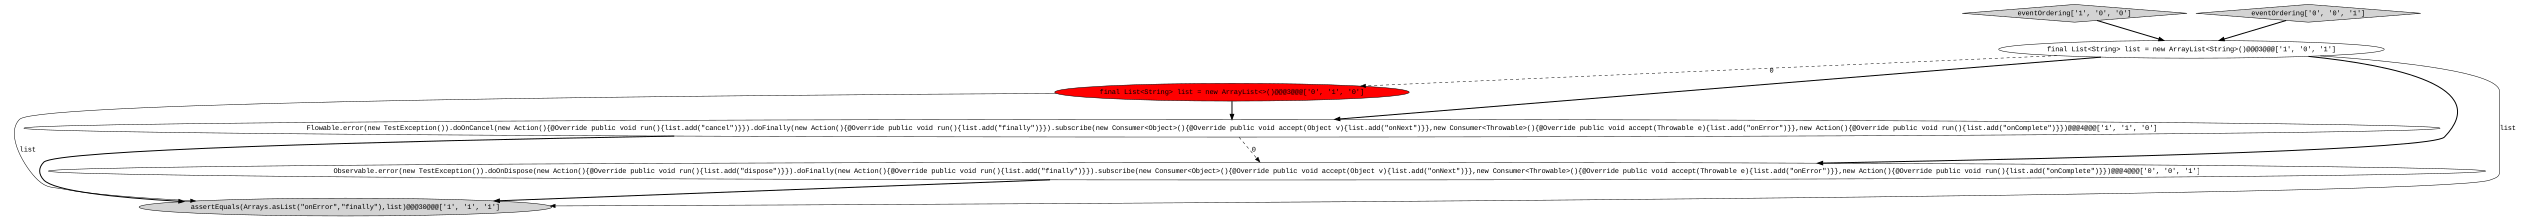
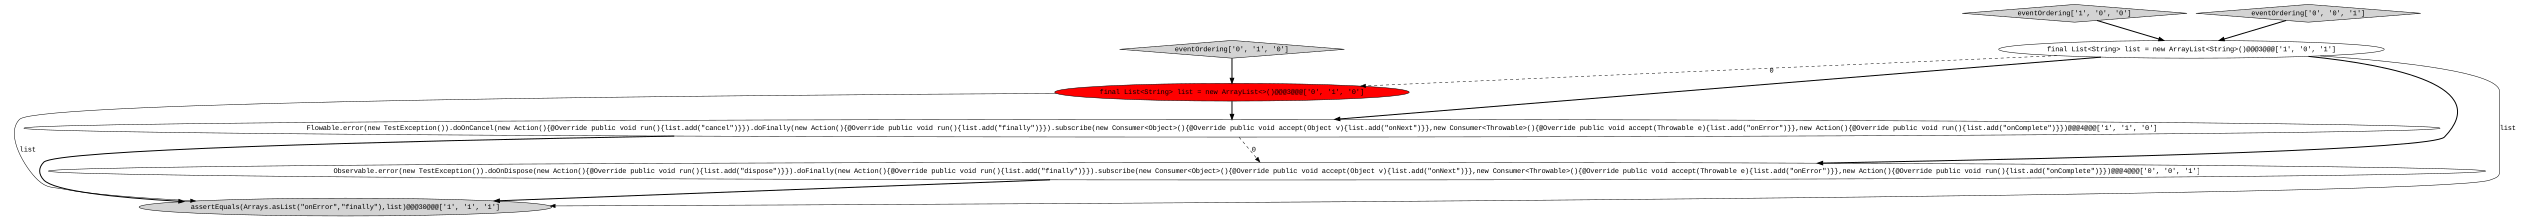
none -> (1232, 49)
